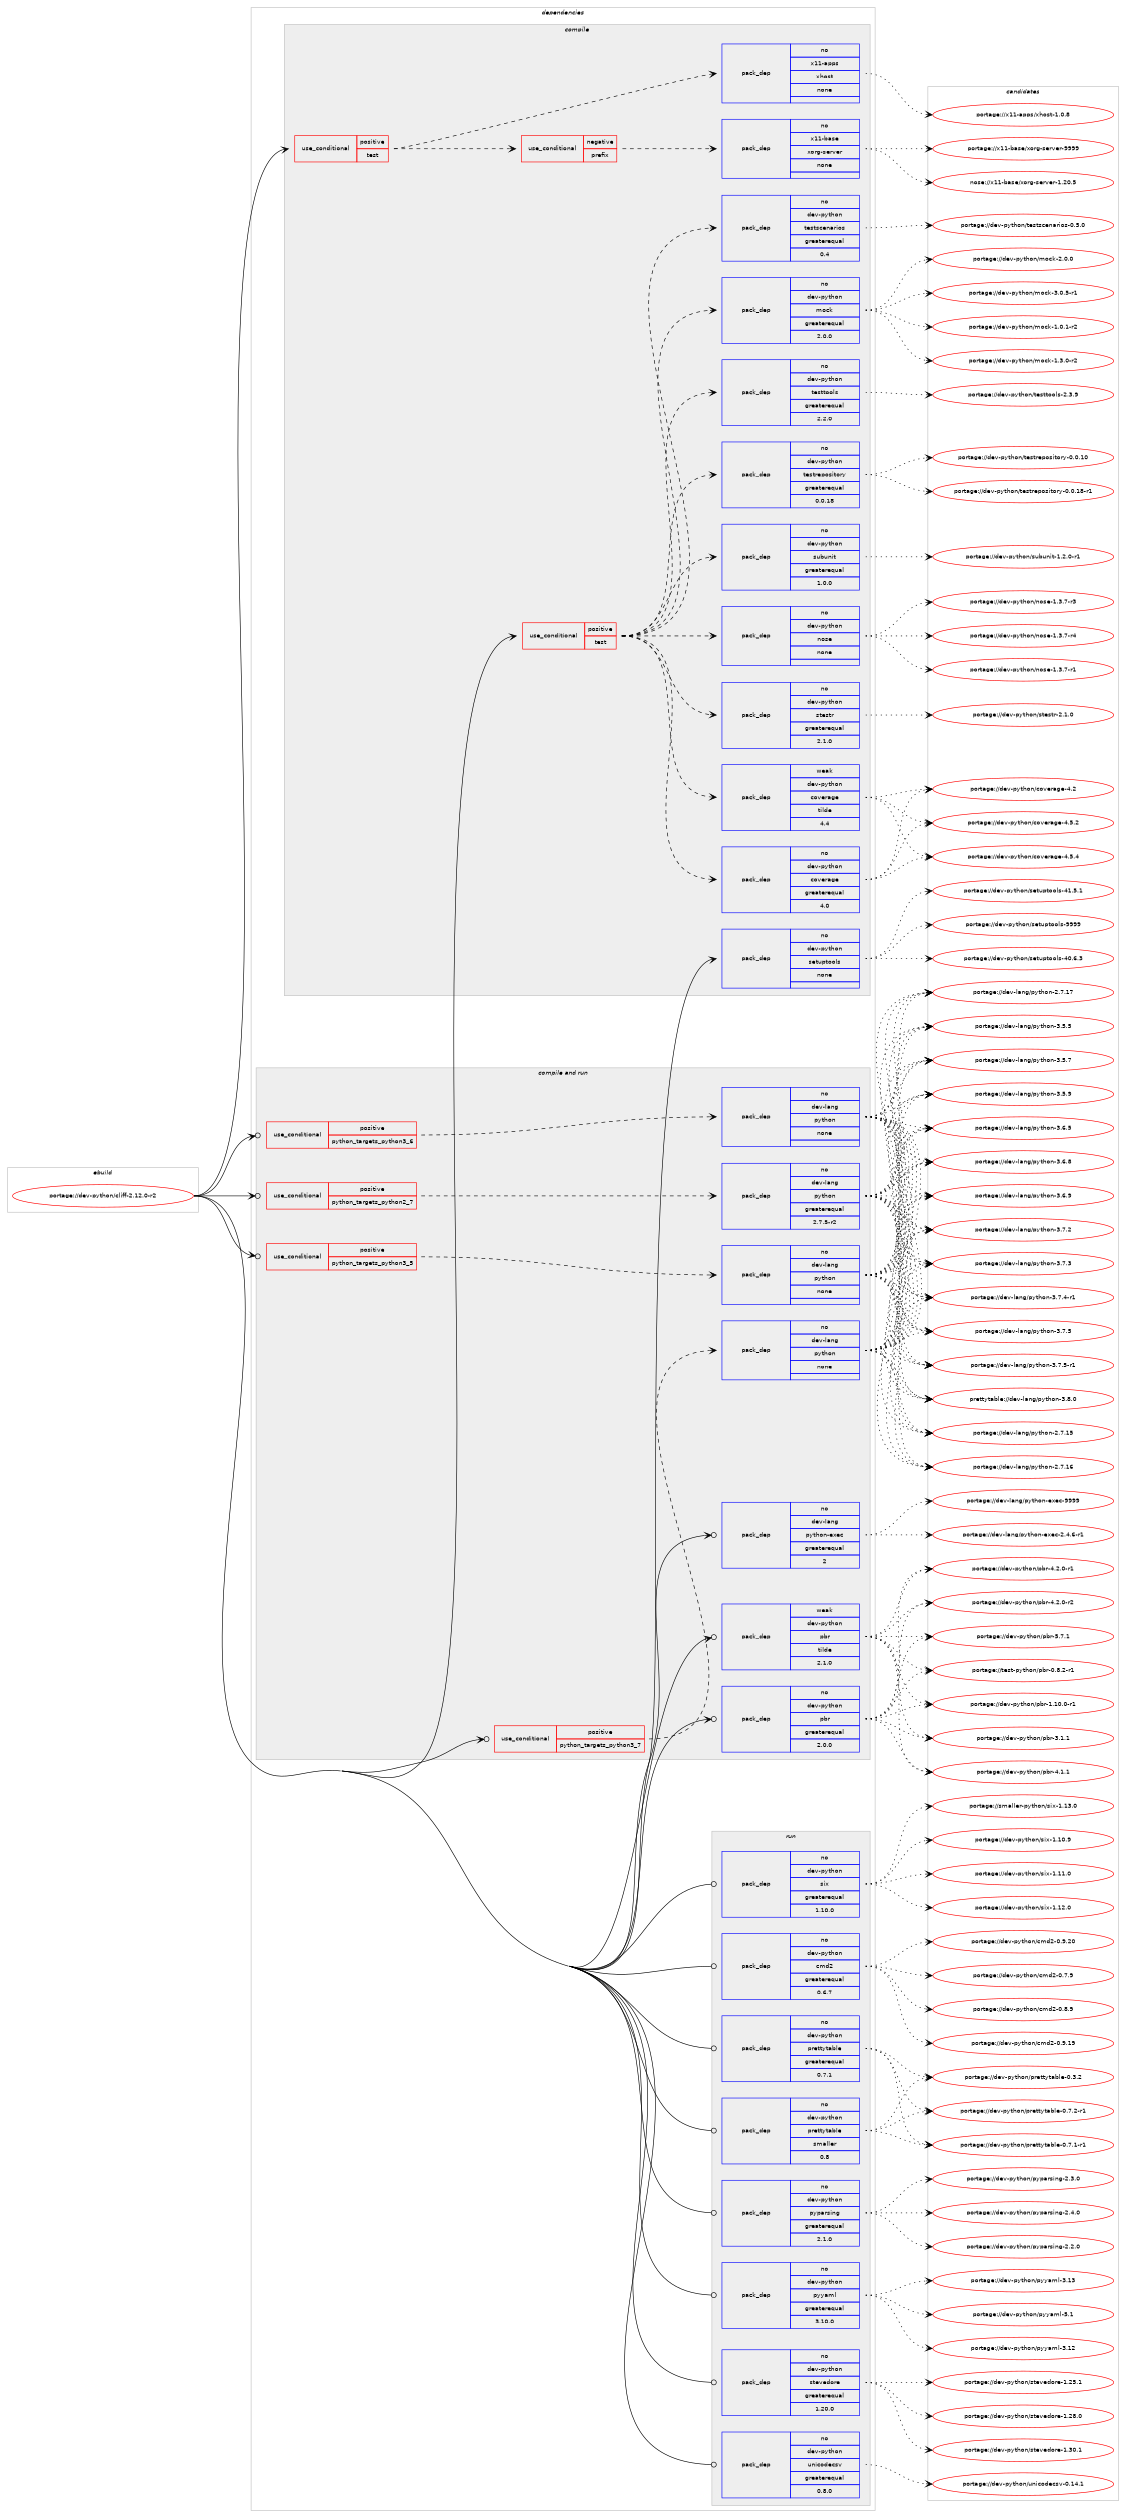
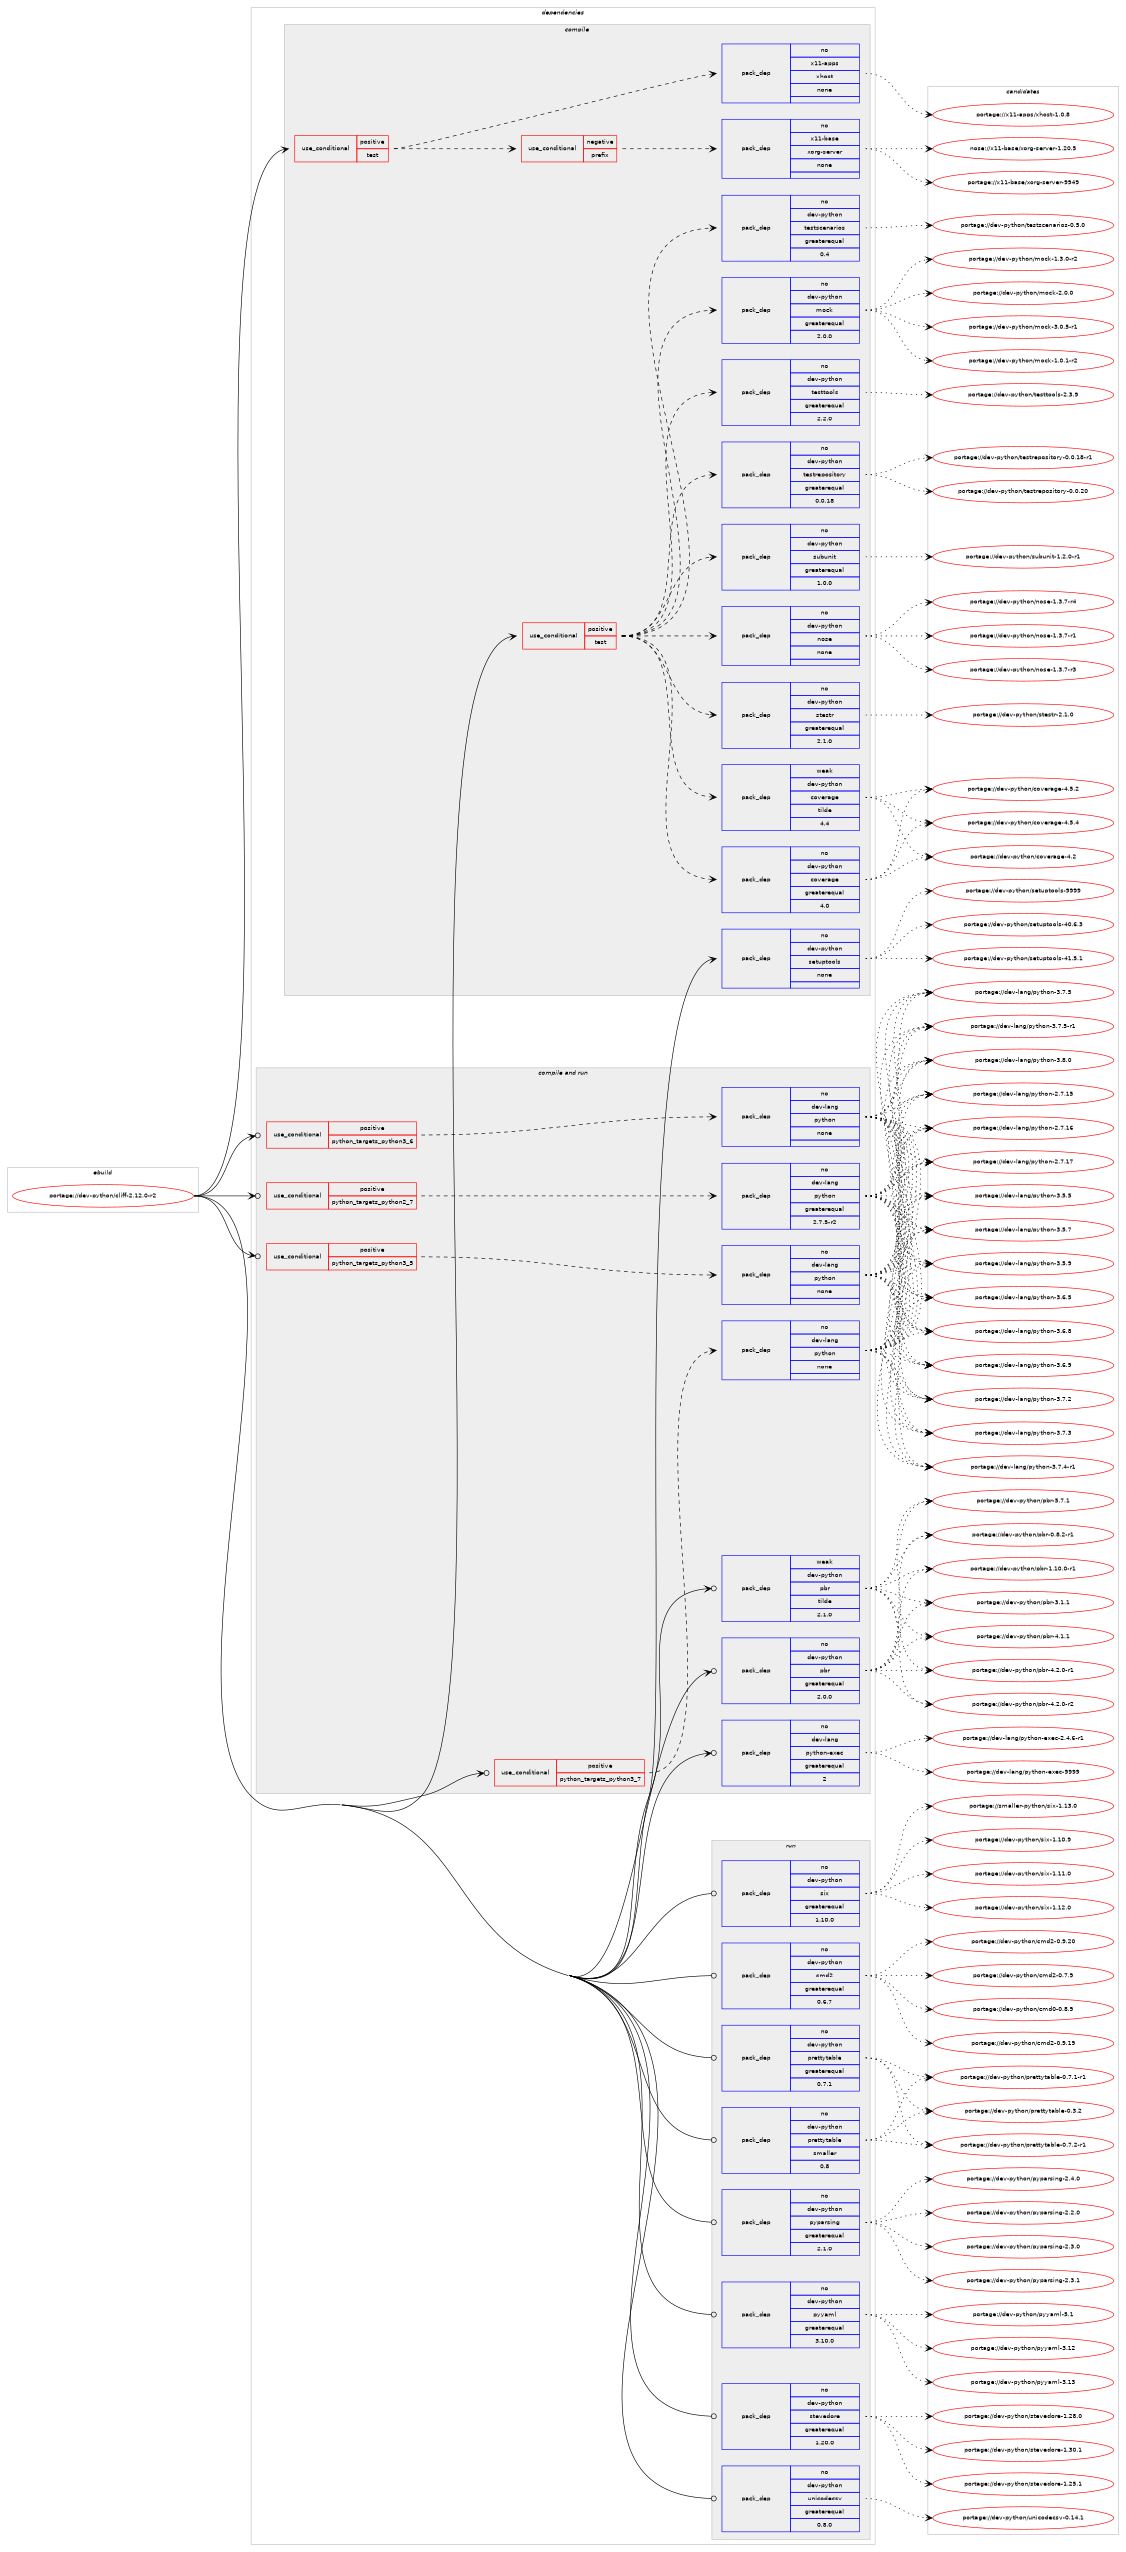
(1023, 149) -> (1023, 183)
(1023, 458) -> (1023, 492)
(1023, 1399) -> (1023, 1060)
(1023, 1671) -> (1023, 1535)
(1023, 2010) -> (1023, 2010)
none -> (1023, 2281)
